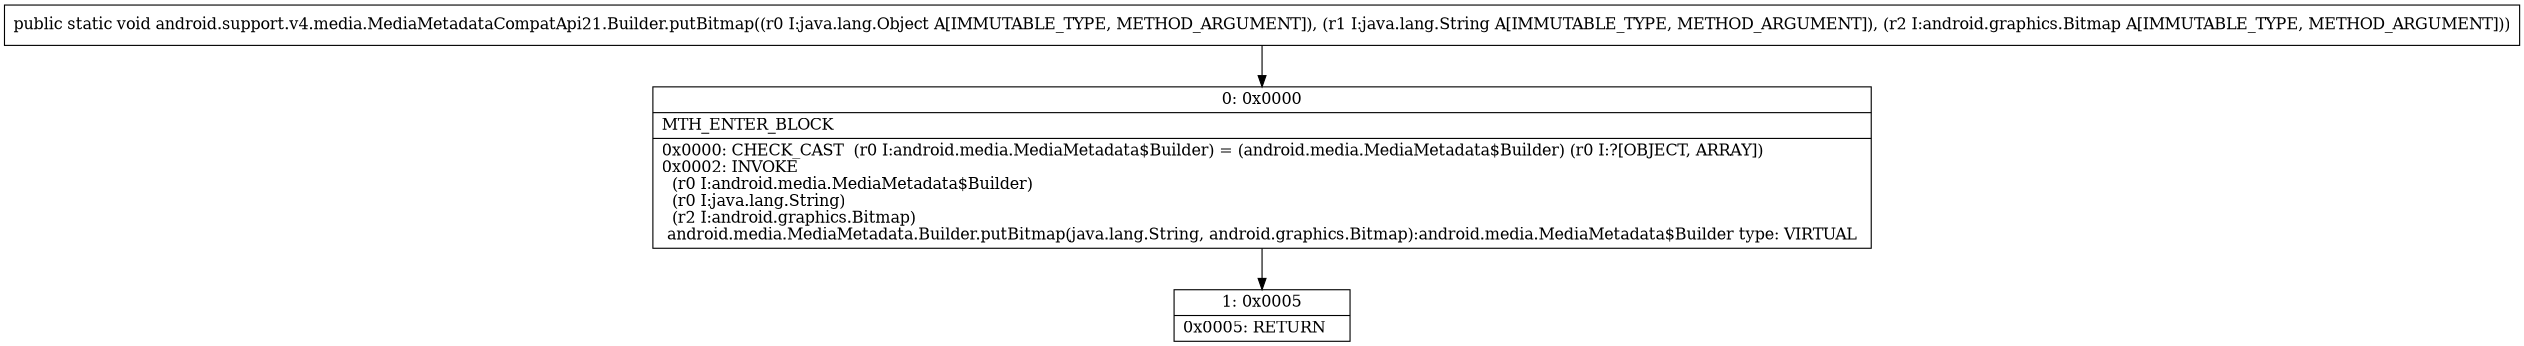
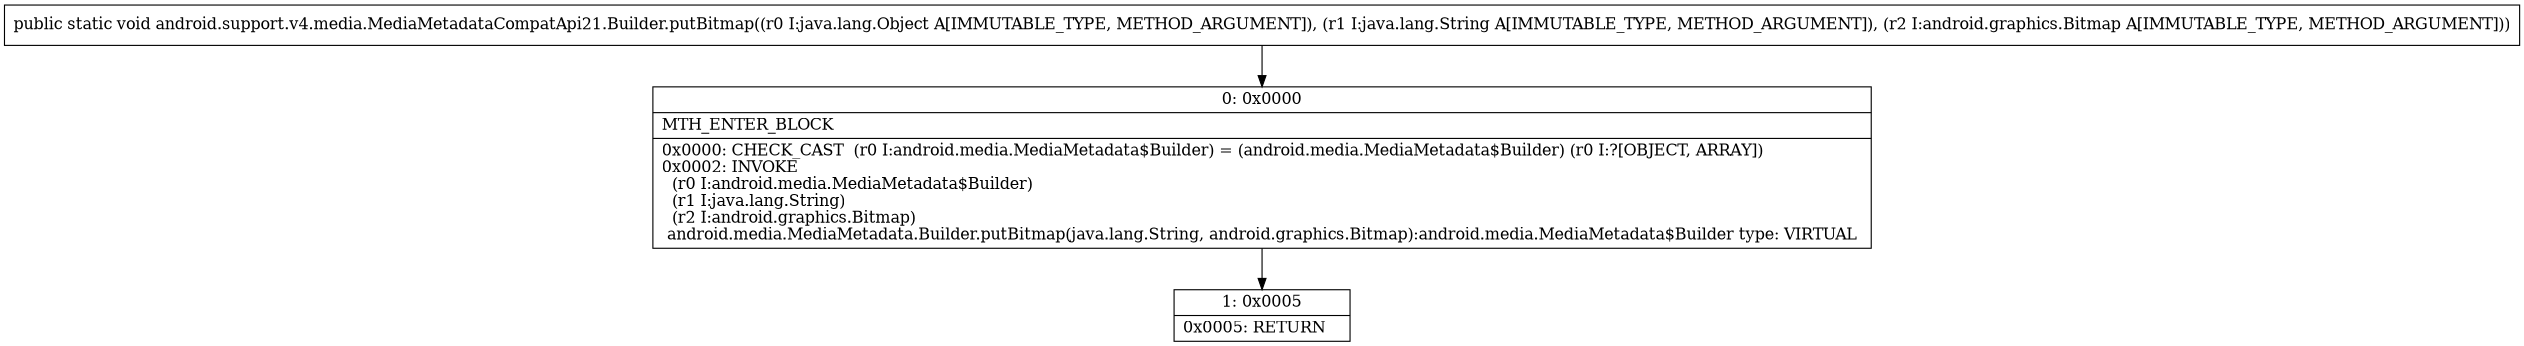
(754, 201) -> (754, 201)
